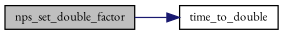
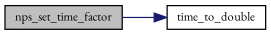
(70, 17) -> (64, 17)
